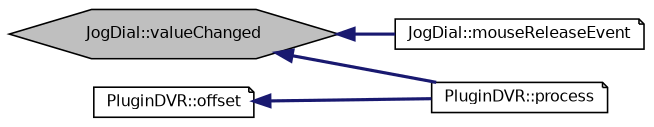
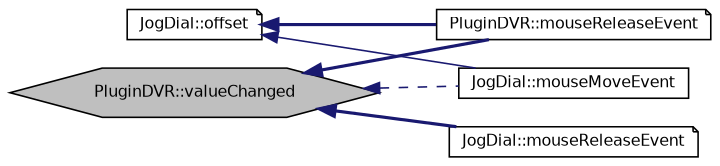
(174, 34) -> (195, 93)
none -> (574, 83)
(520, 97) -> (574, 25)
(174, 102) -> (195, 25)
